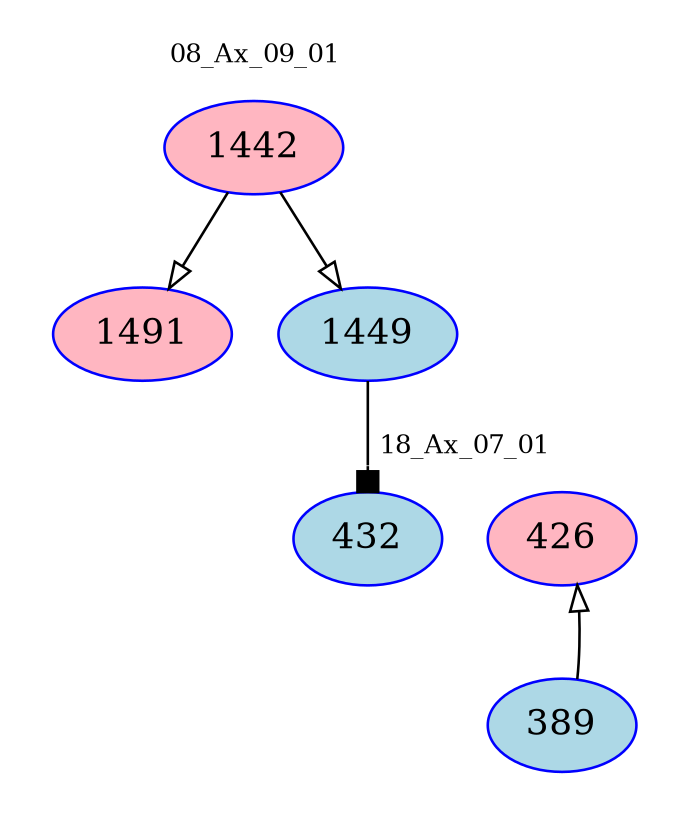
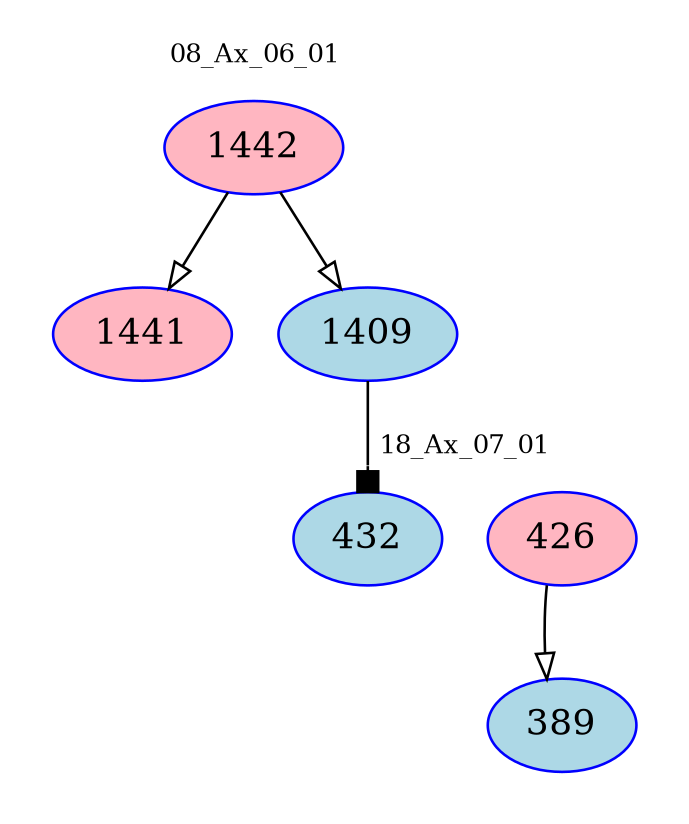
(255, 56) -> (255, 56)
(142, 334) -> (142, 334)
(368, 334) -> (368, 334)
(579, 645) -> (545, 619)
